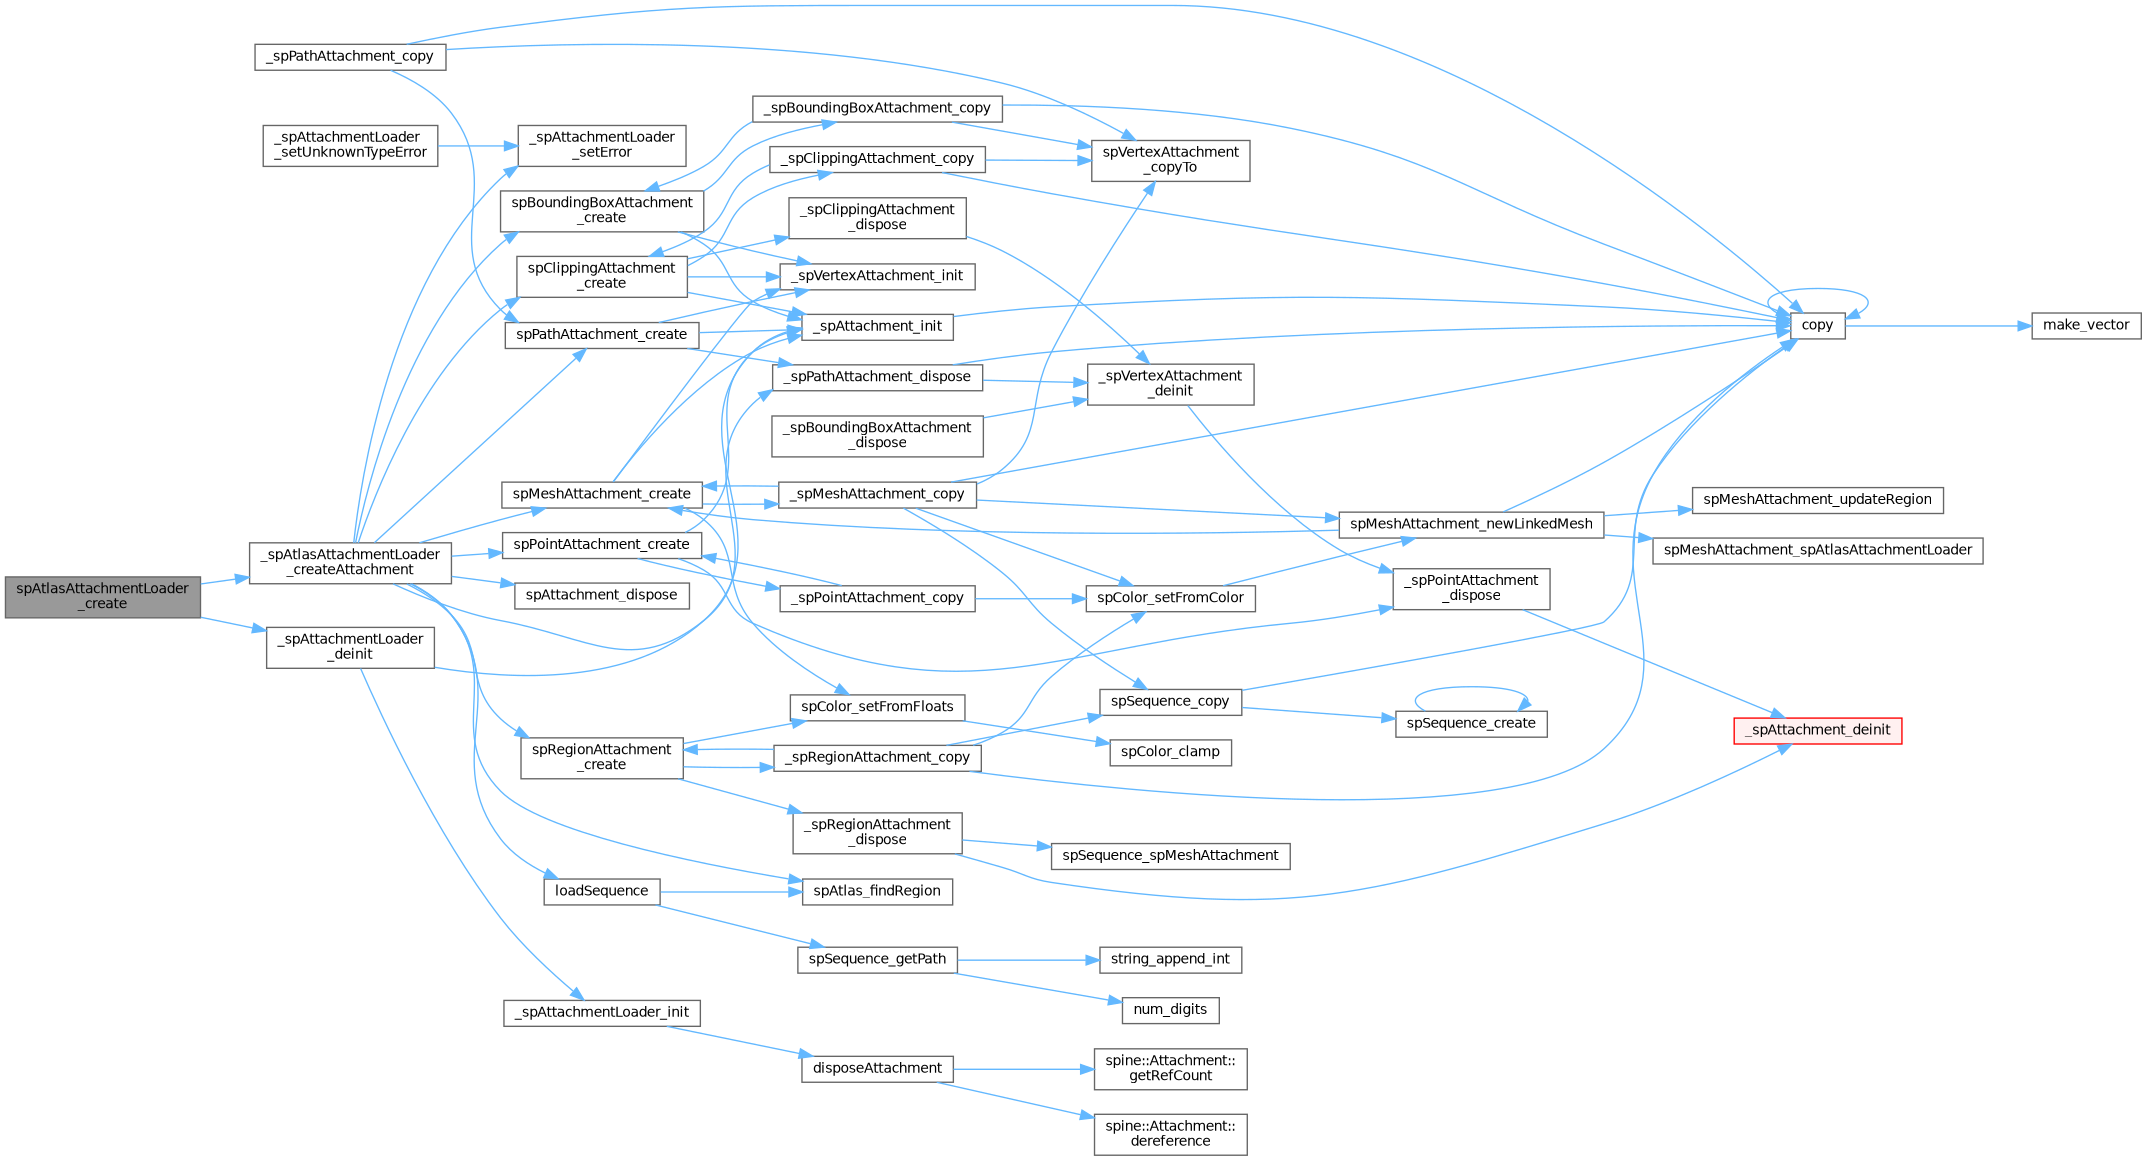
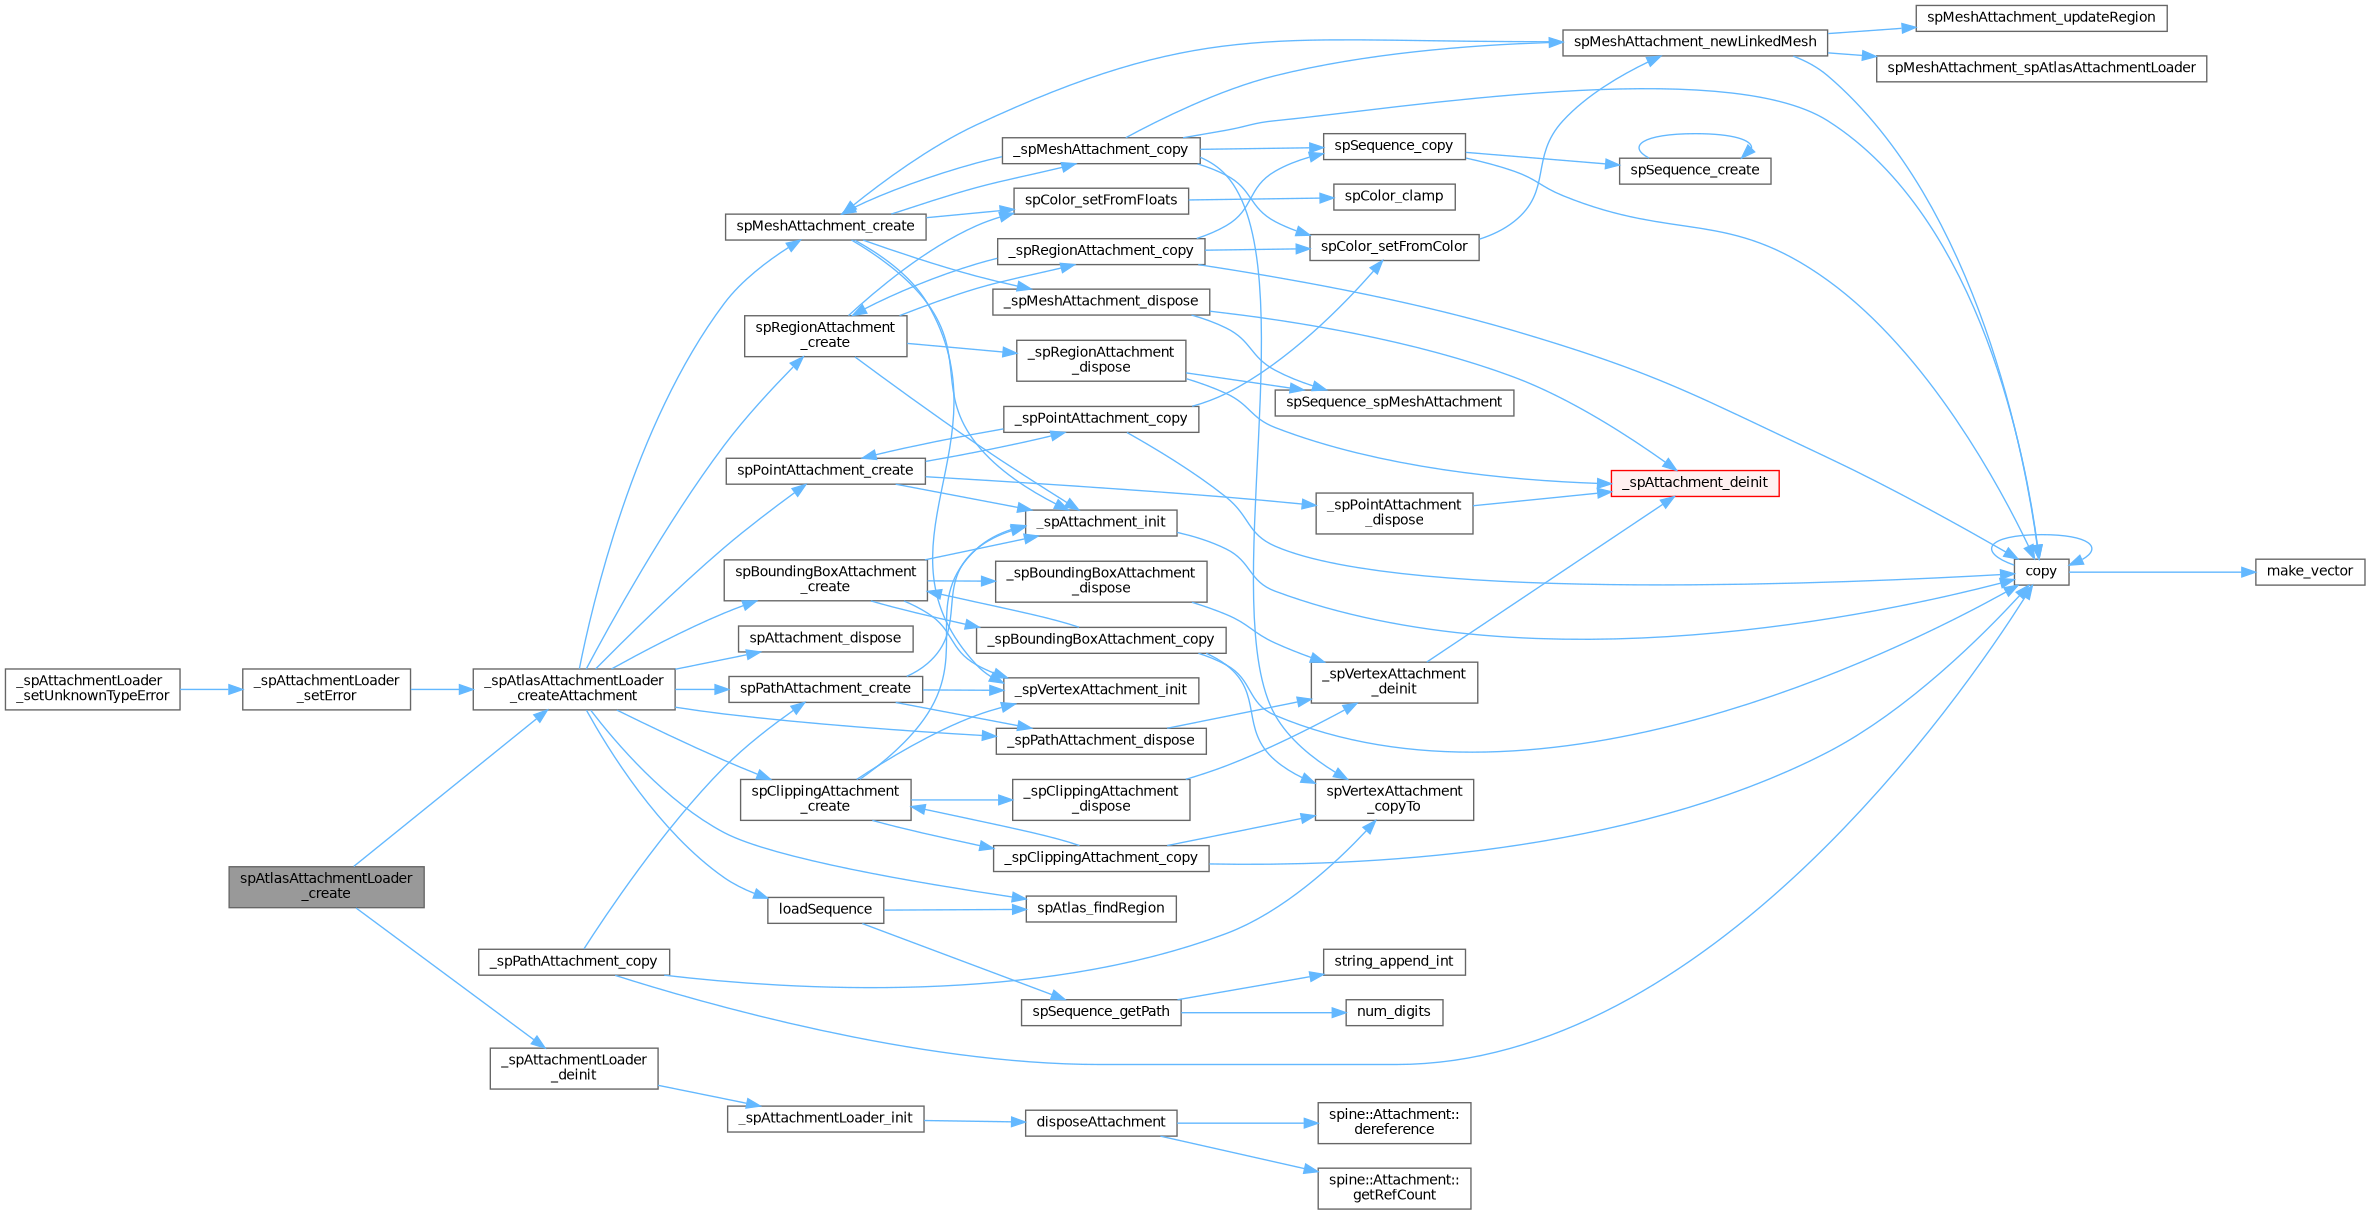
none -> (1101, 302)
(1364, 333) -> (1519, 582)
(400, 345) -> (435, 689)
(1274, 500) -> (1533, 591)
none -> (944, 581)
(631, 660) -> (944, 421)
